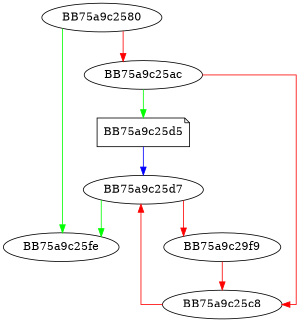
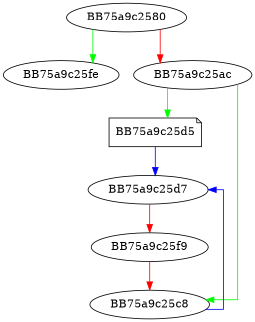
(296, 146) -> (238, 204)
(101, 214) -> none
(222, 247) -> (150, 247)
(141, 269) -> (223, 255)
